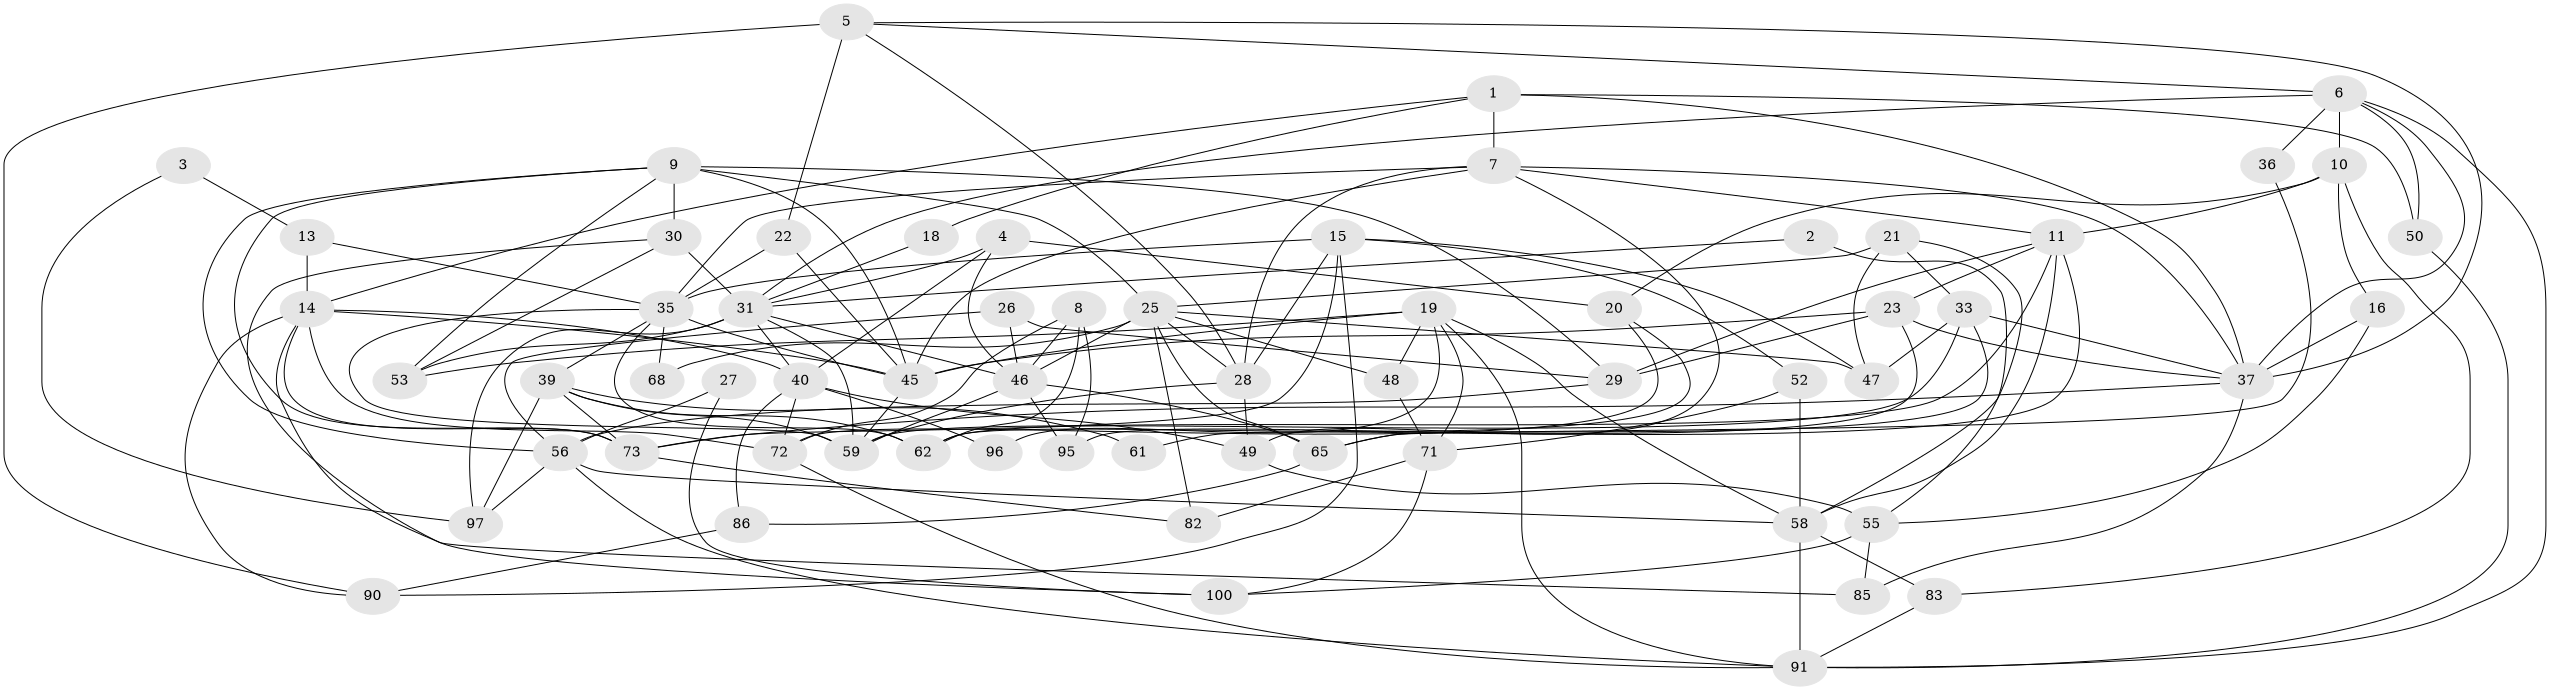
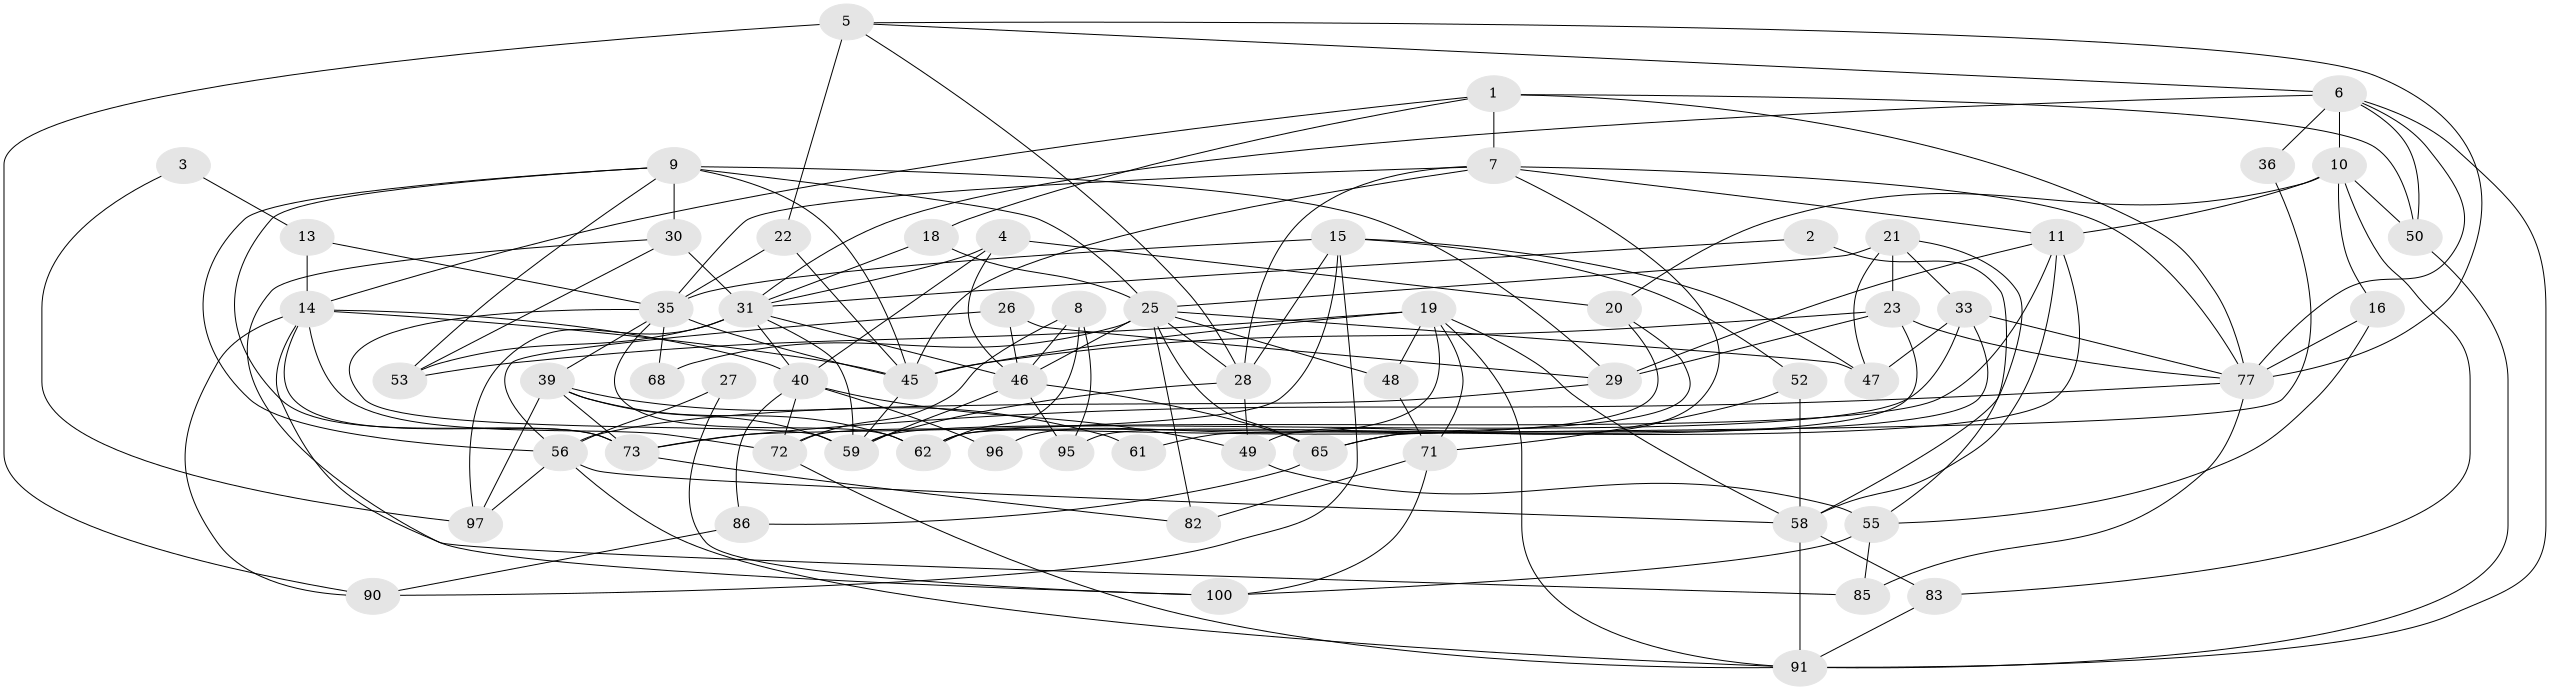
none -> (2377, 201)
none -> (1041, 273)
(1968, 274) -> (1893, 273)
(2247, 381) -> (2247, 381)
